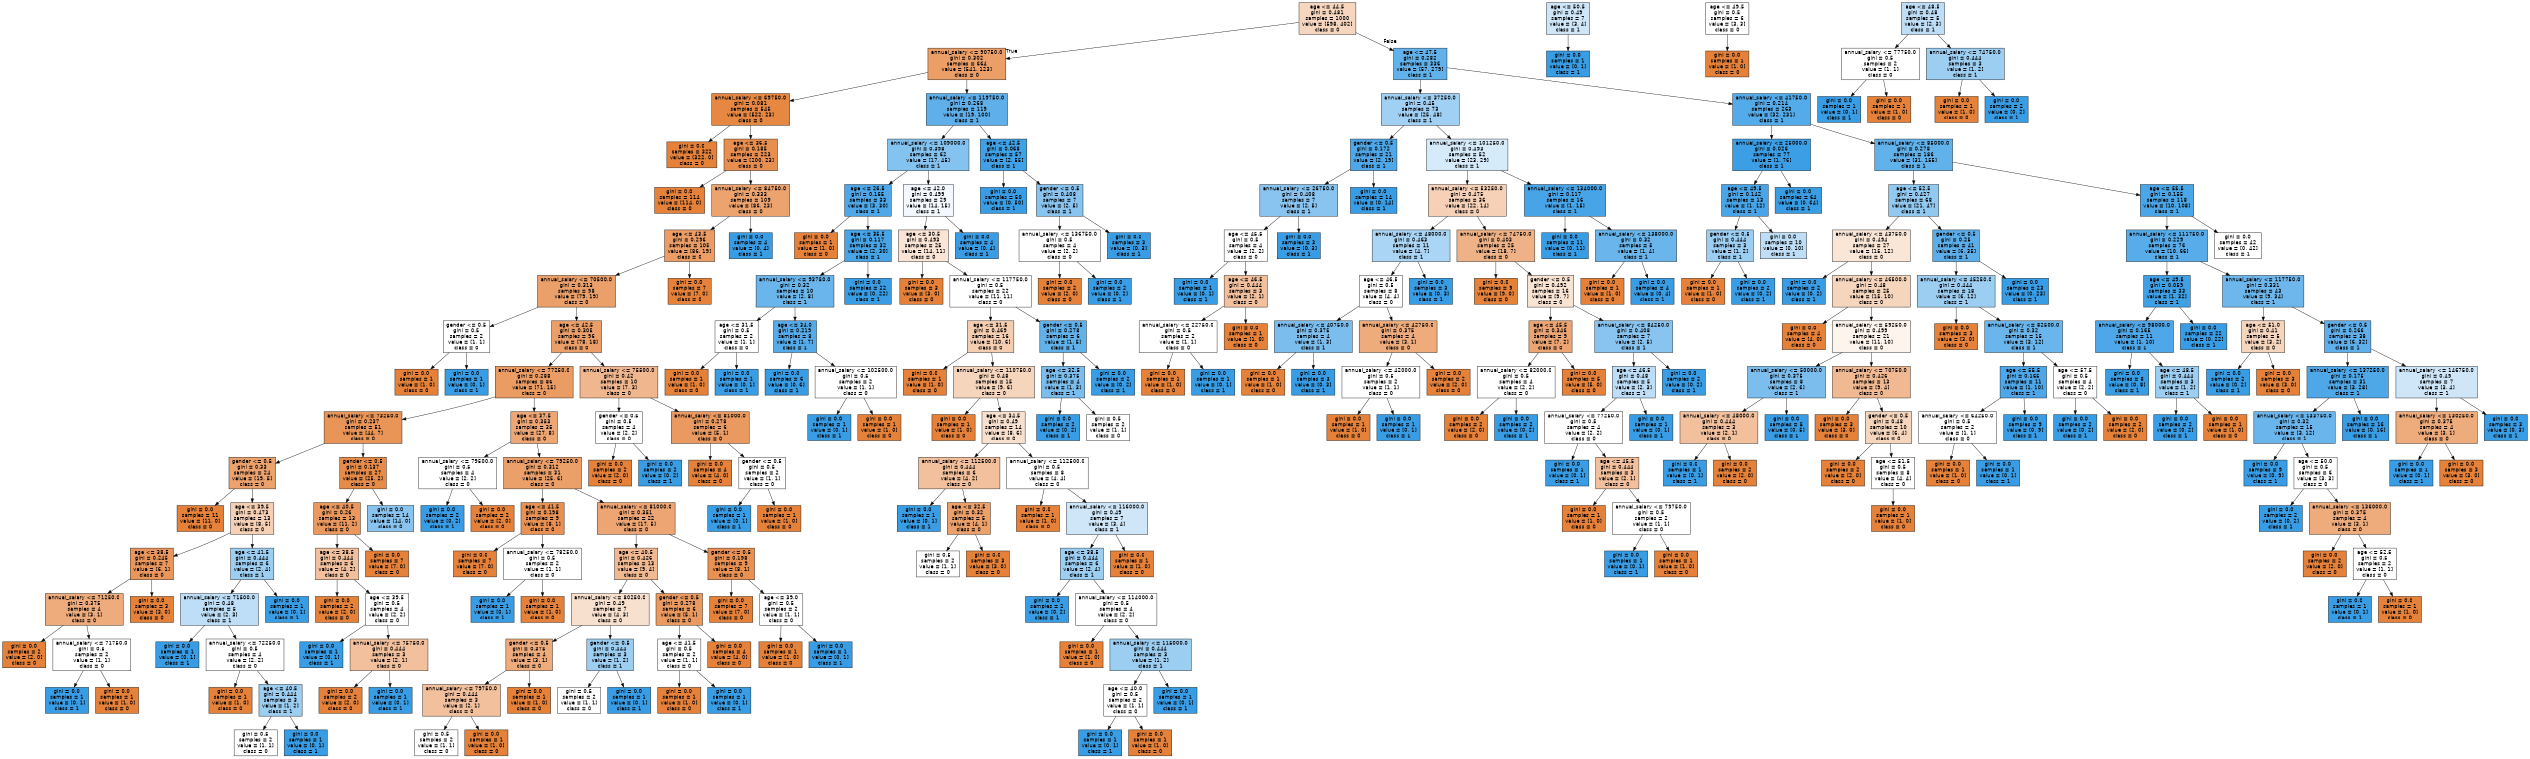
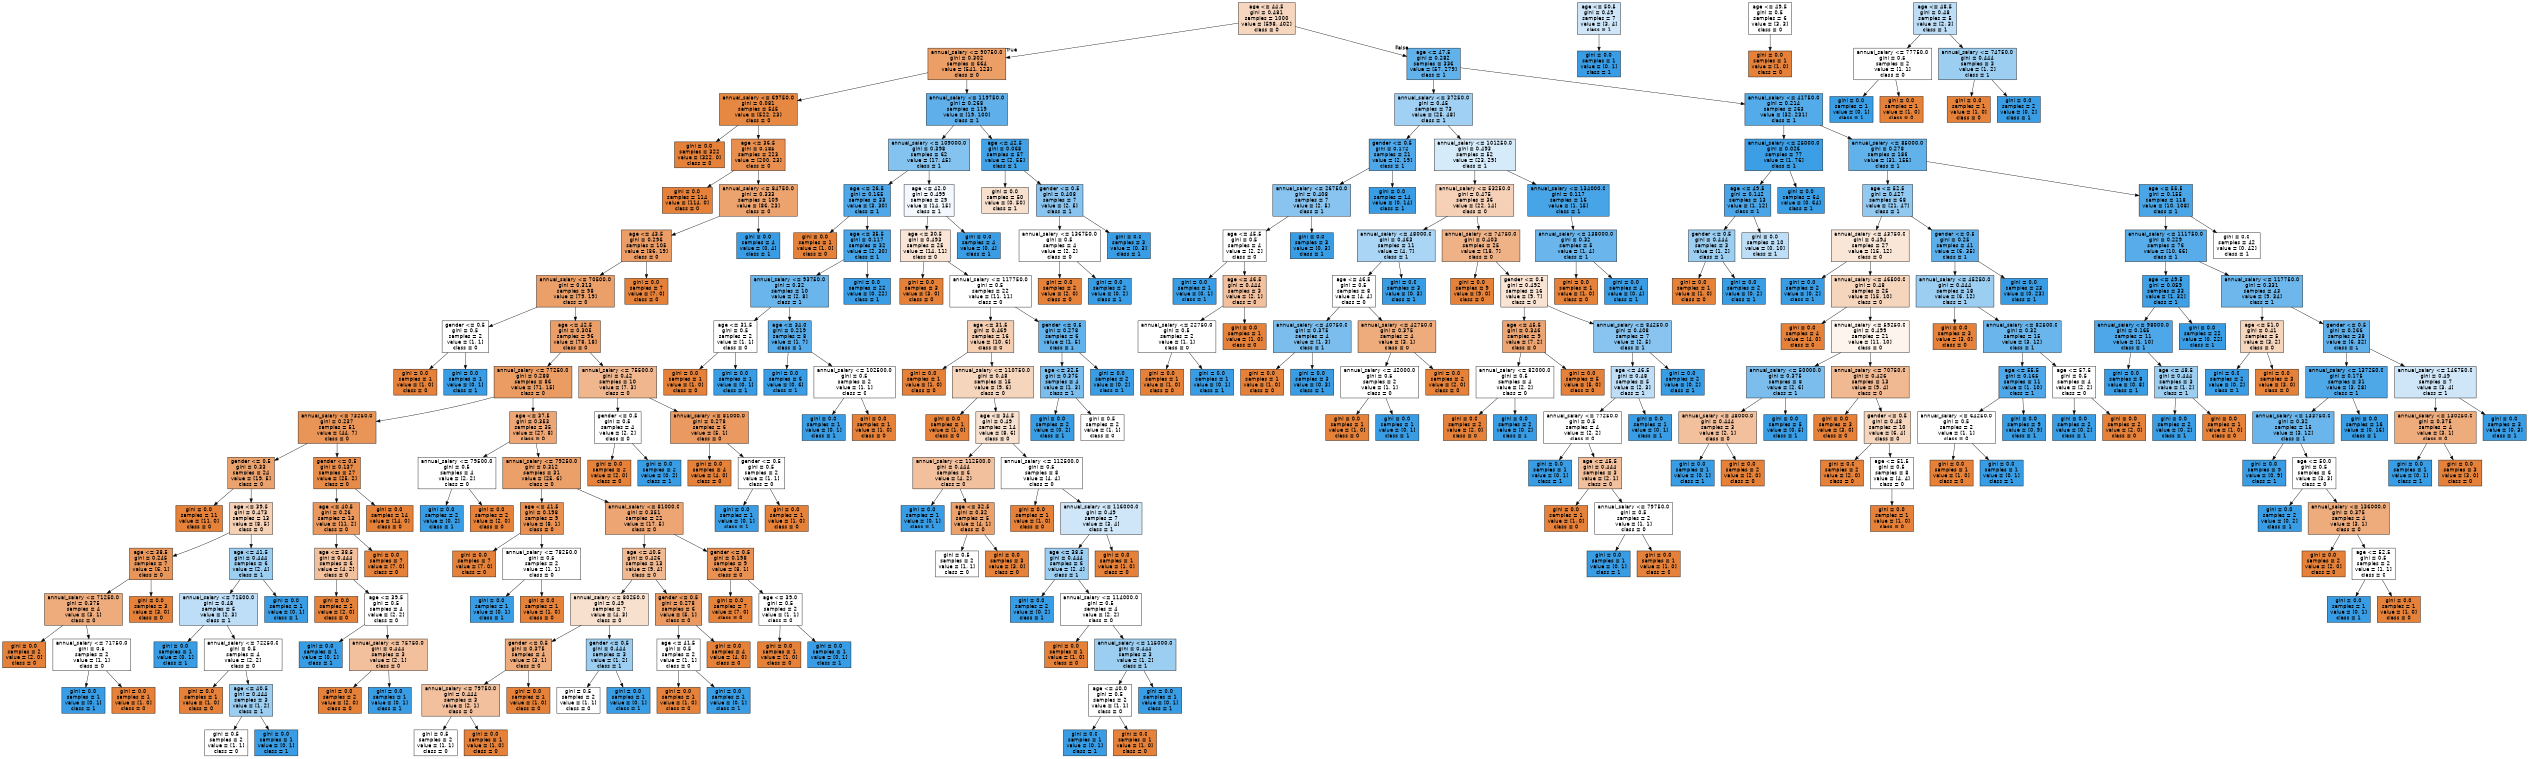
(1004, 200) -> (1005, 200)
(1565, 246) -> none
(391, 518) -> (390, 518)
